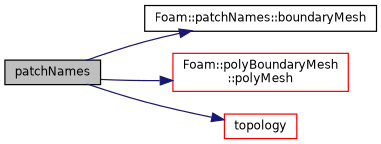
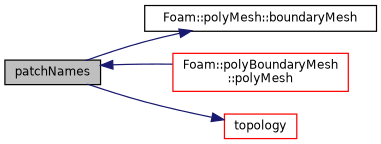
(261, 18) -> (261, 18)
(130, 80) -> (143, 64)
